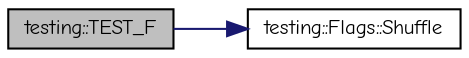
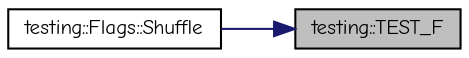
(200, 29) -> (248, 29)
